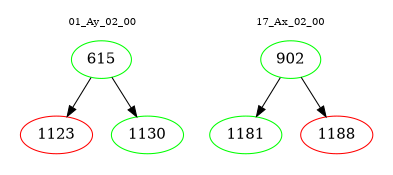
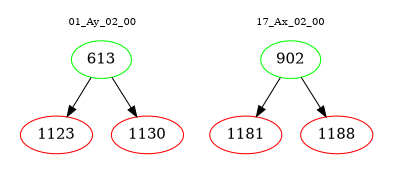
(101, 60) -> (101, 60)
(147, 135) -> (147, 135)
(246, 135) -> (246, 135)
